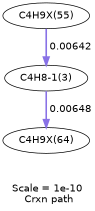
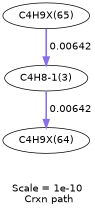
(46, 16) -> (46, 16)
(69, 109) -> (69, 109)
